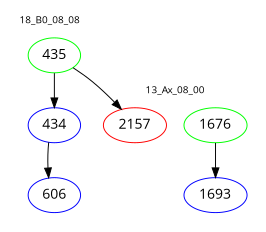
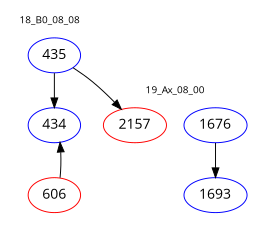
(54, 55) -> (54, 55)
(175, 91) -> (175, 91)
(216, 125) -> (216, 125)
(48, 155) -> (61, 165)
(54, 195) -> (54, 195)
